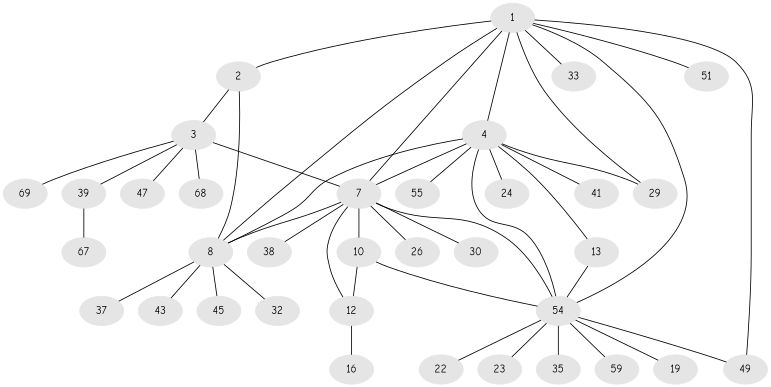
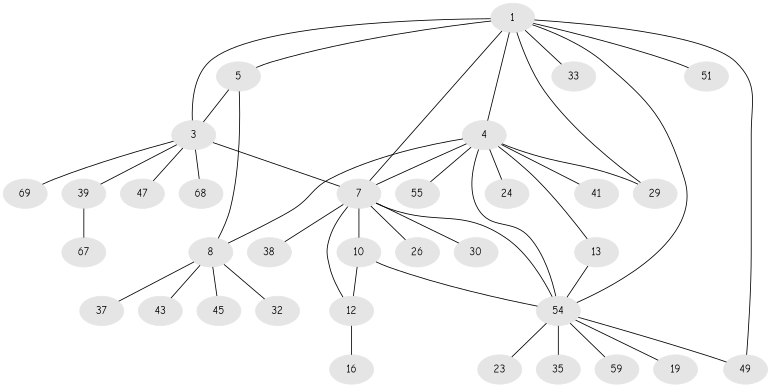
(238, 77) -> (238, 77)
(356, 129) -> (316, 29)
(284, 222) -> none
(441, 370) -> none
